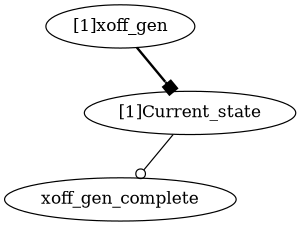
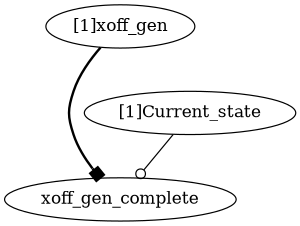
(151, 65) -> (70, 107)
